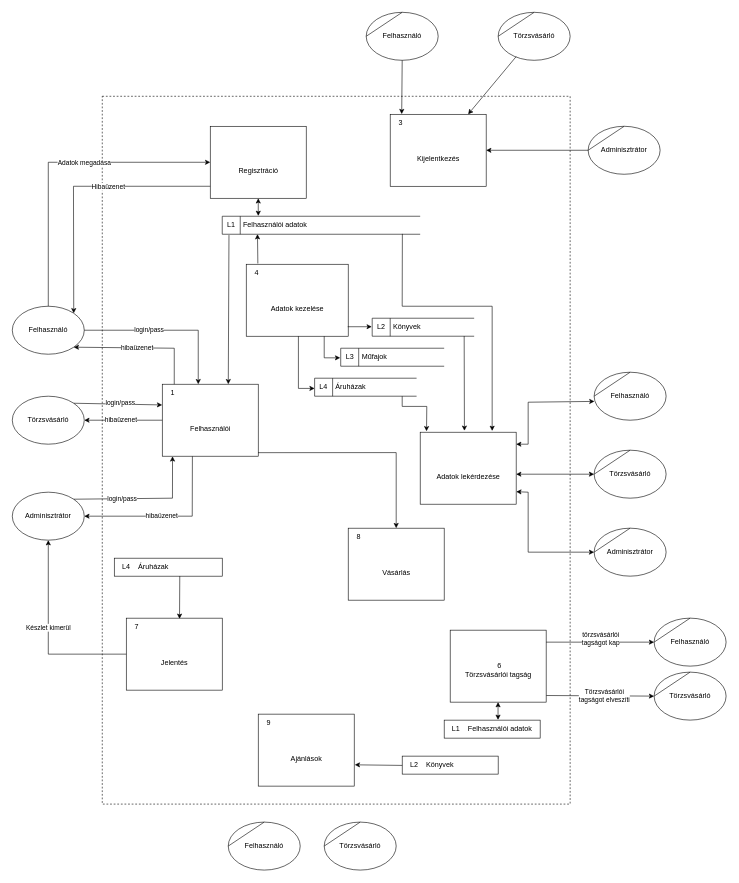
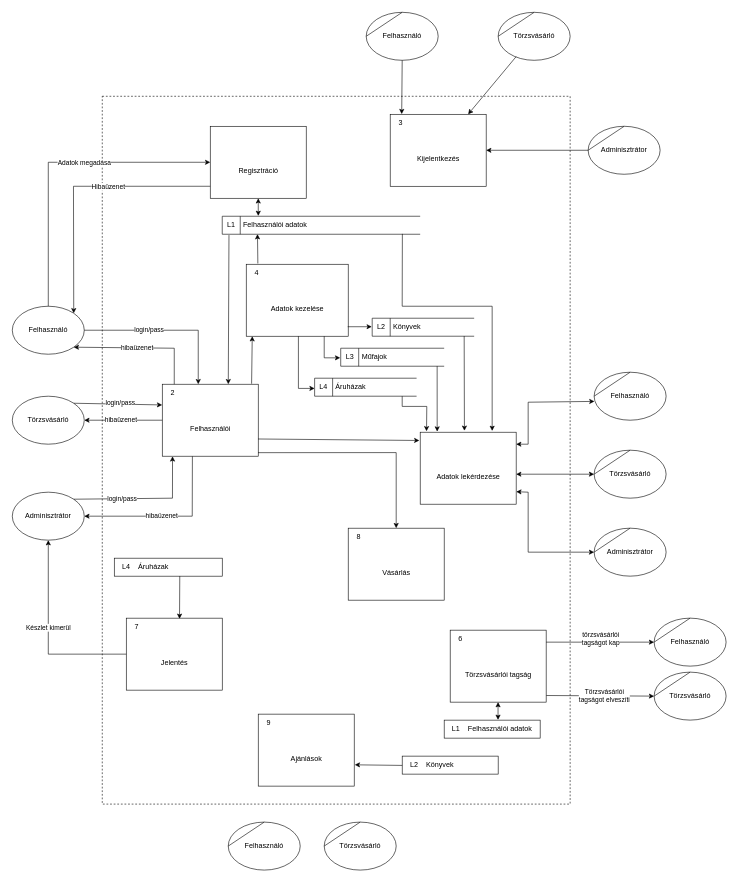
none -> (252, 381)
(173, 393) -> (173, 393)
none -> (437, 426)
none -> (313, 440)
(500, 666) -> (461, 639)
